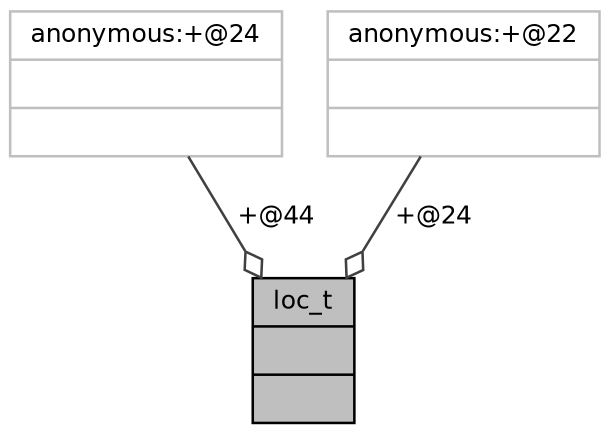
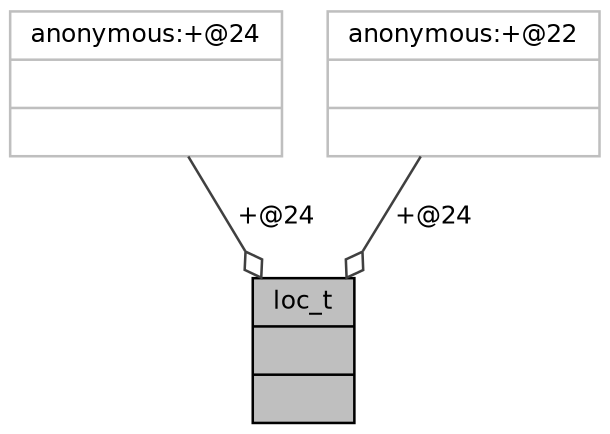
(273, 217) -> (273, 217)
